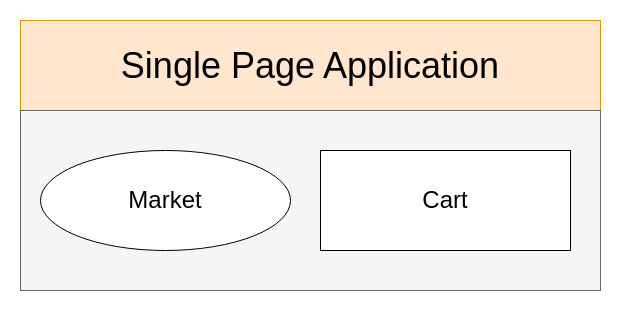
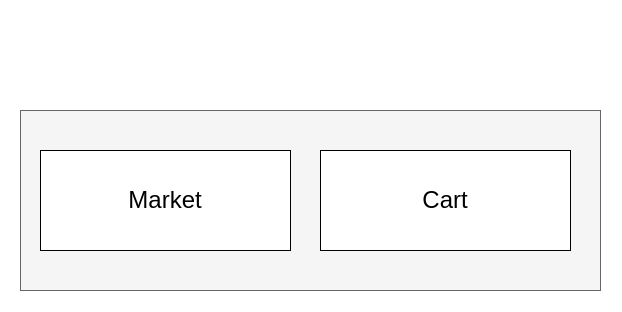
(311, 66) -> none
(166, 201) -> (166, 201)
